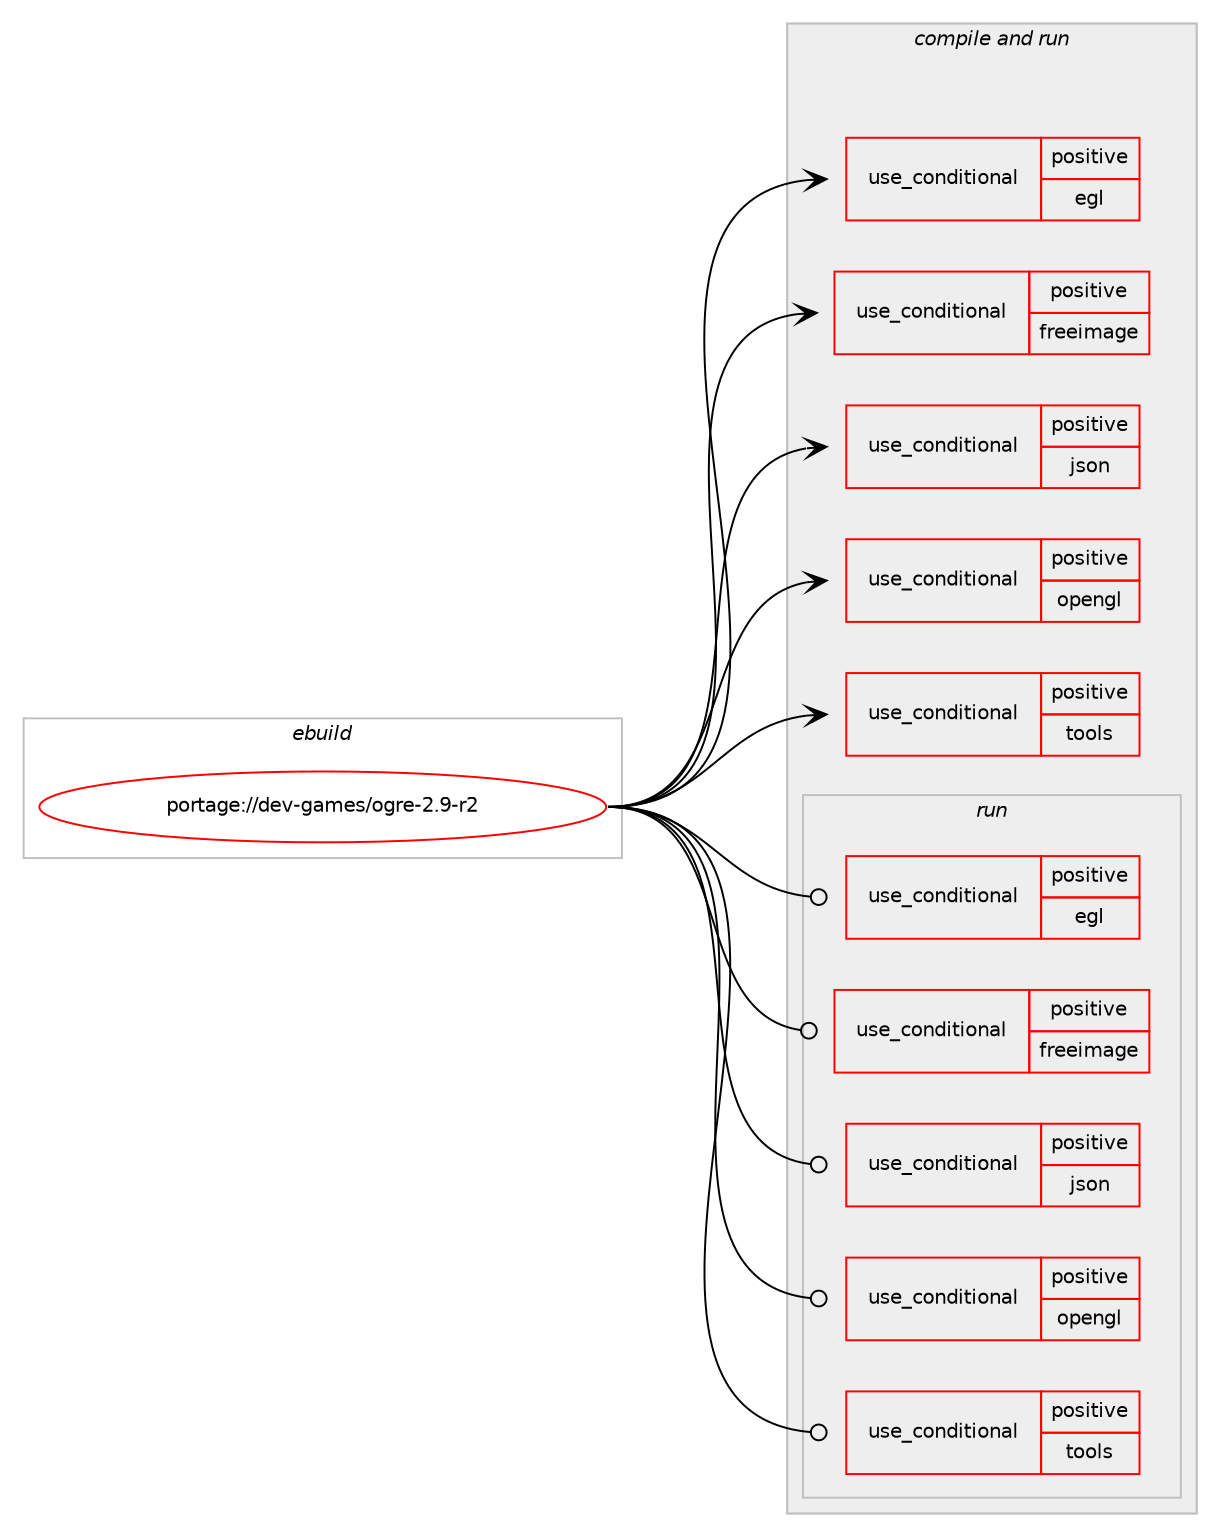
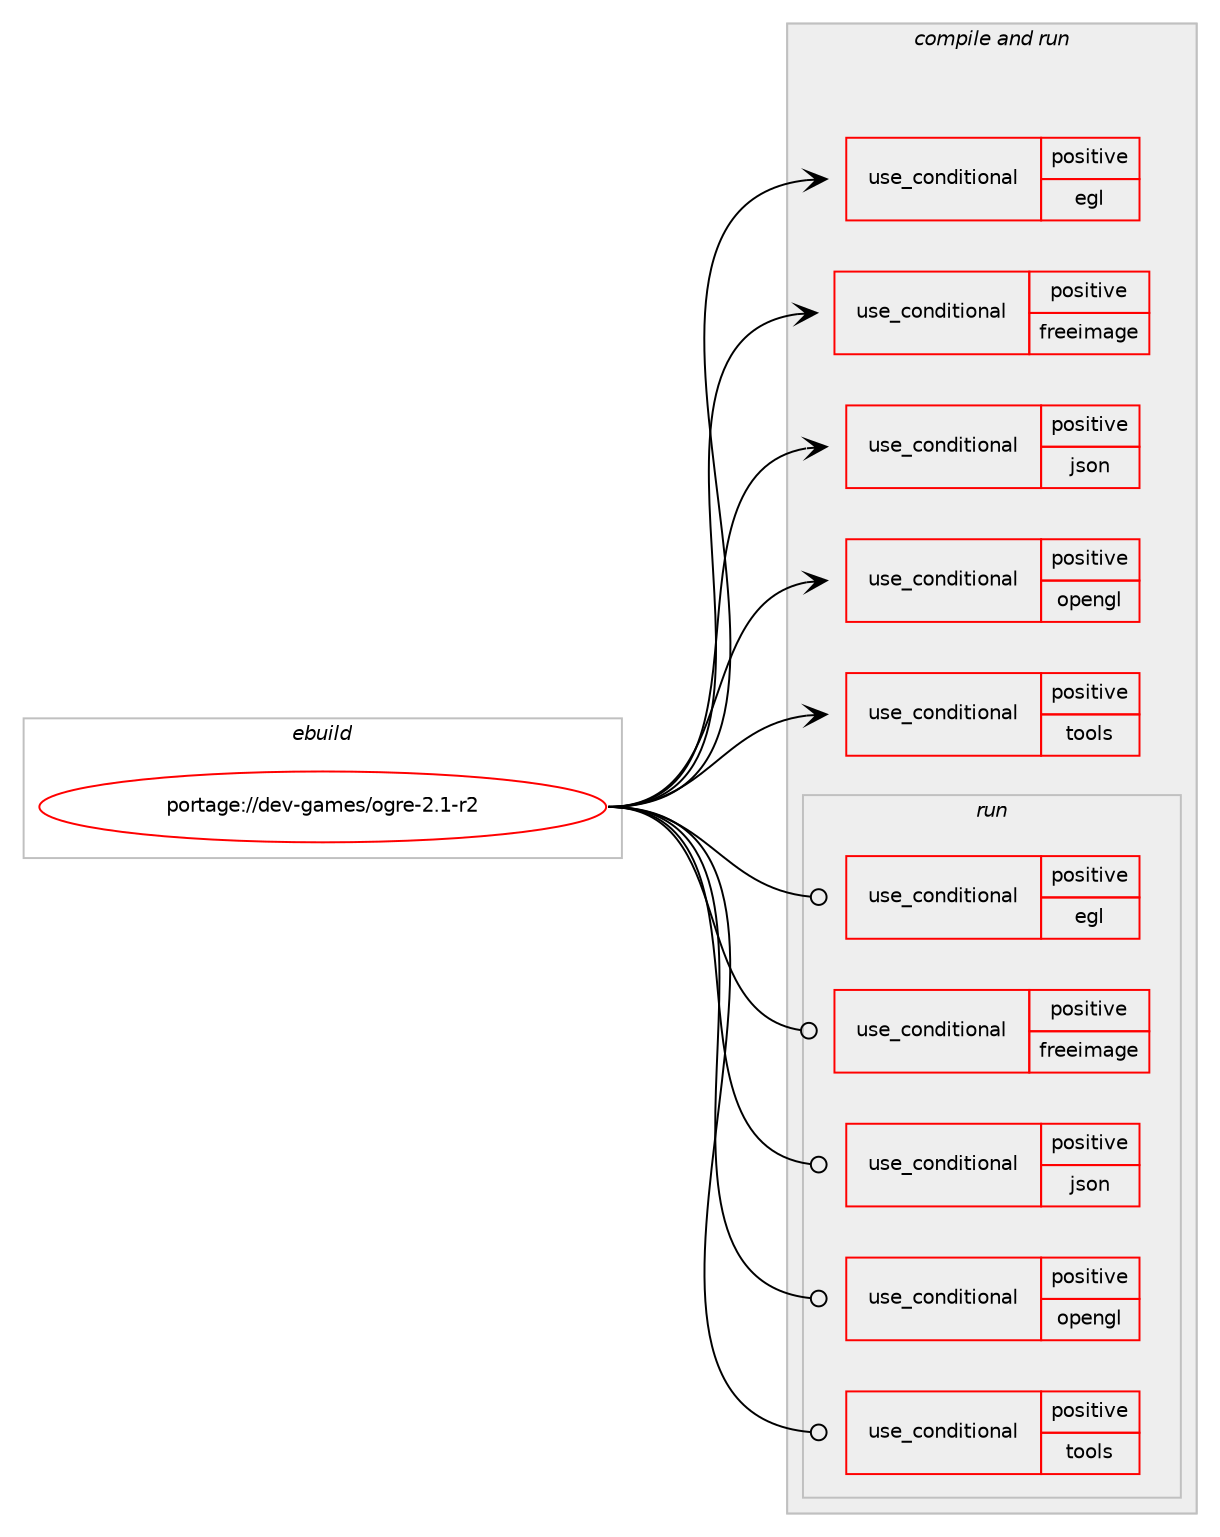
(323, 807) -> (323, 807)
